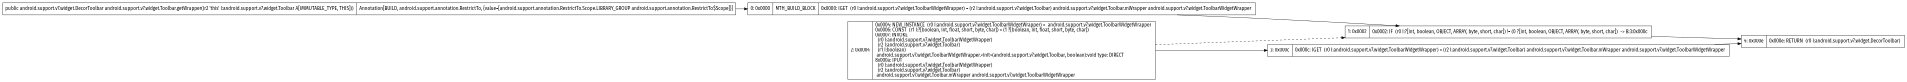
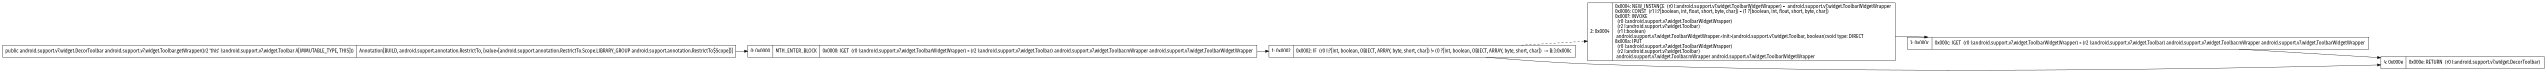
(796, 9) -> (796, 51)
(1249, 41) -> (1553, 43)
